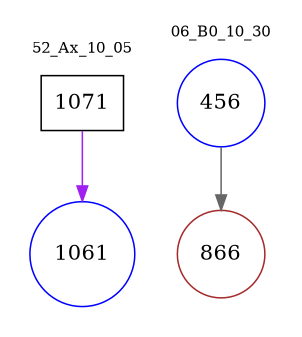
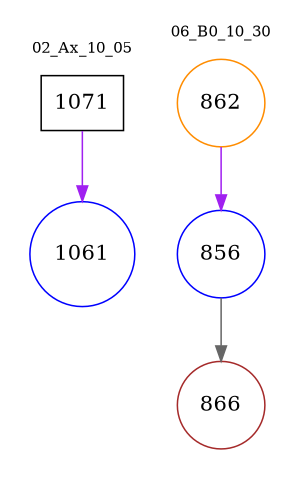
(82, 49) -> (82, 49)
(221, 103) -> (221, 254)
none -> (221, 103)
